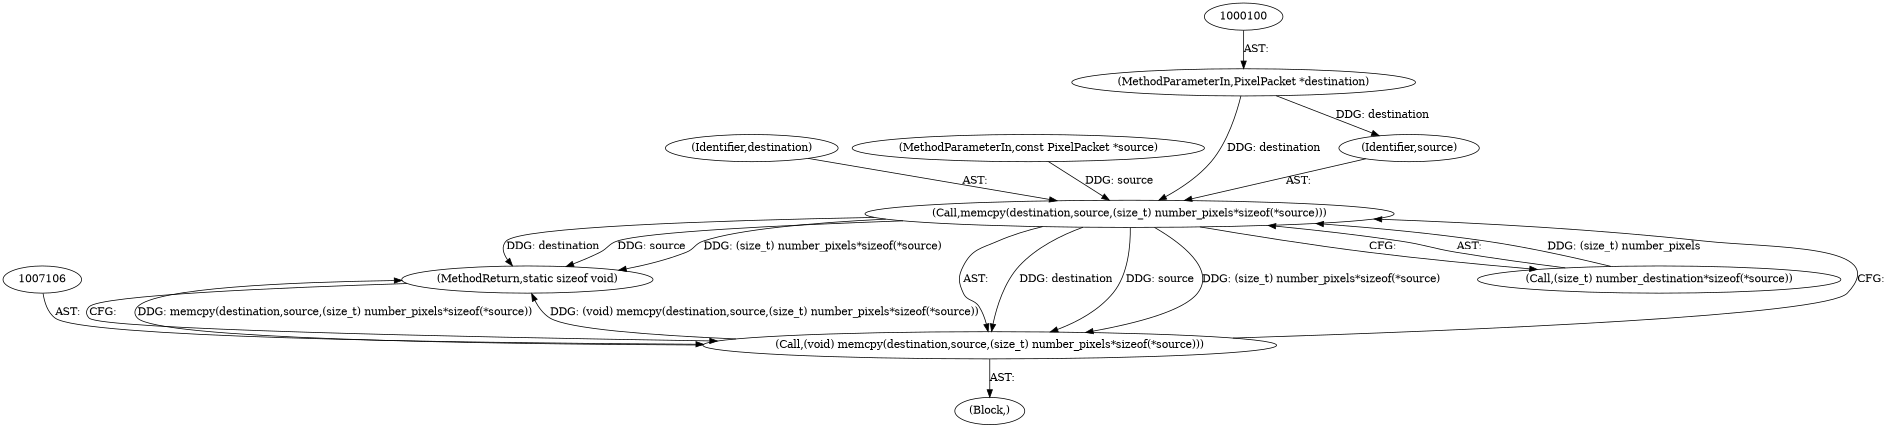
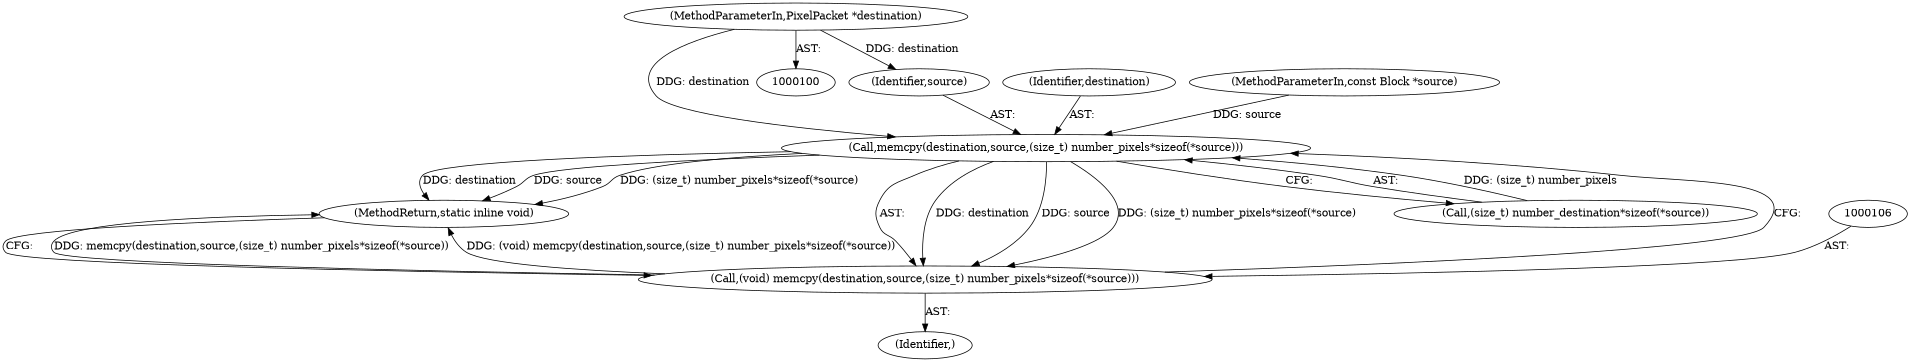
(1244, 46) -> (796, 46)
(1028, 148) -> (1345, 82)
(42, 280) -> (1868, 214)
(527, 280) -> (444, 214)
(990, 411) -> (925, 345)
